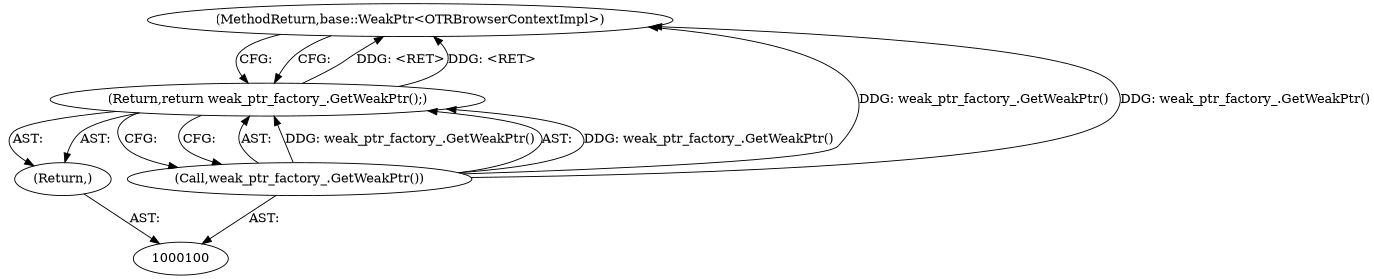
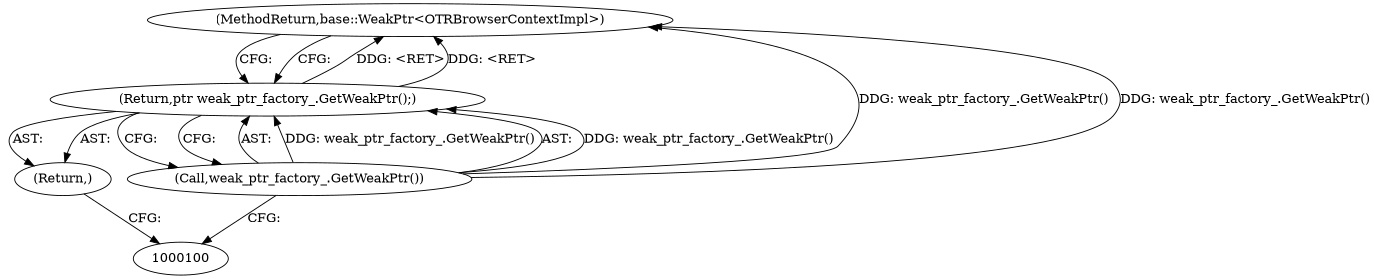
(268, 100) -> (268, 100)
(147, 219) -> (147, 219)
(266, 219) -> (266, 219)
